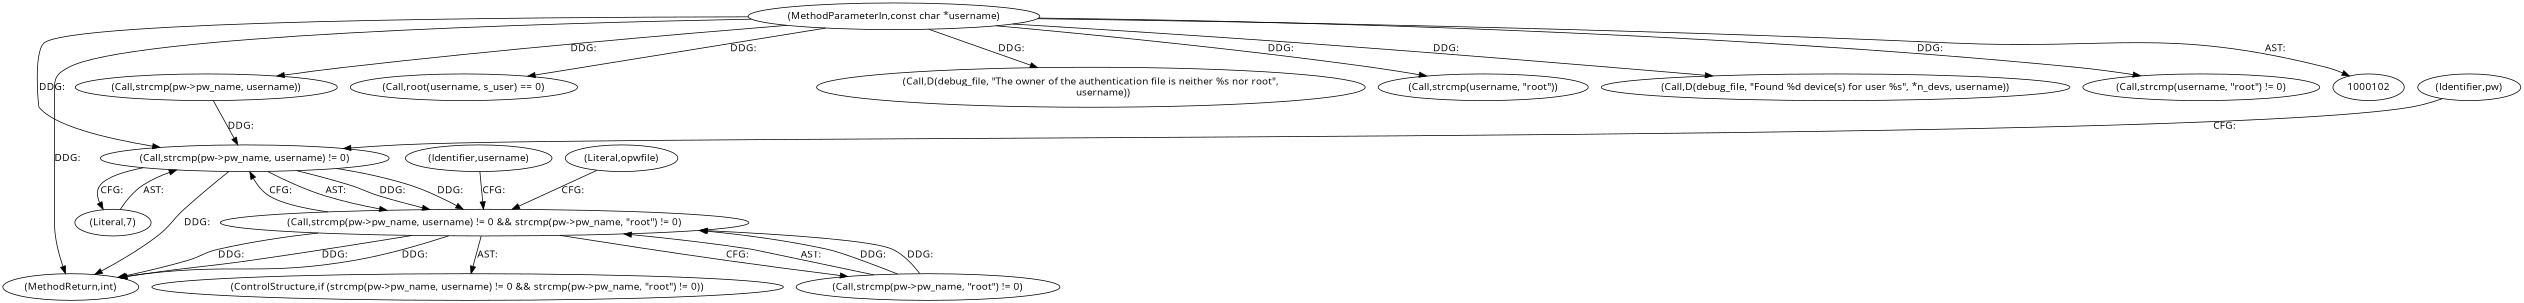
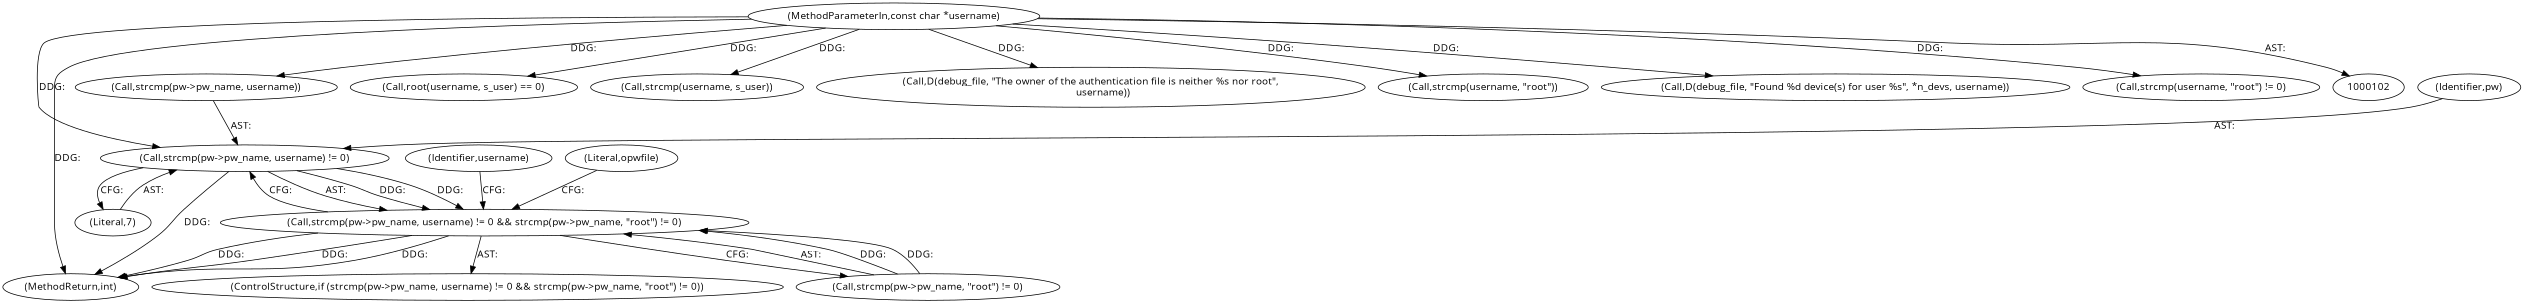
none -> (697, 87)
(243, 126) -> (243, 126)
(2226, 126) -> (2226, 126)
